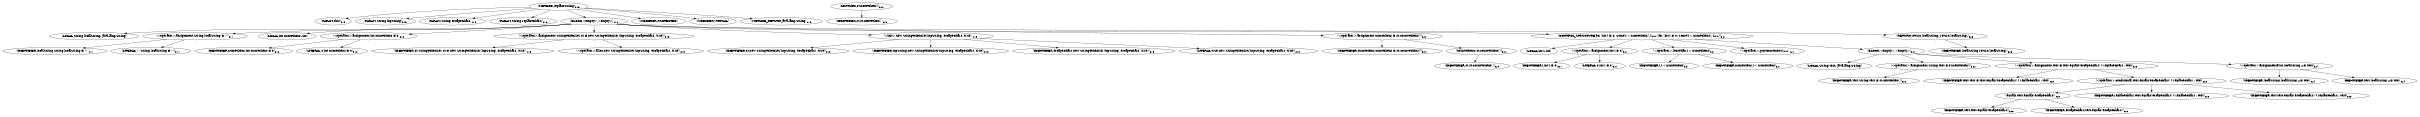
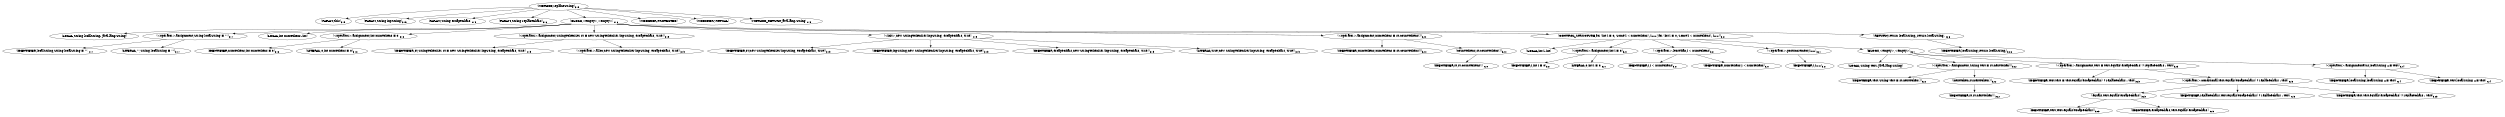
none -> (1810, 66)
none -> (1974, 72)
